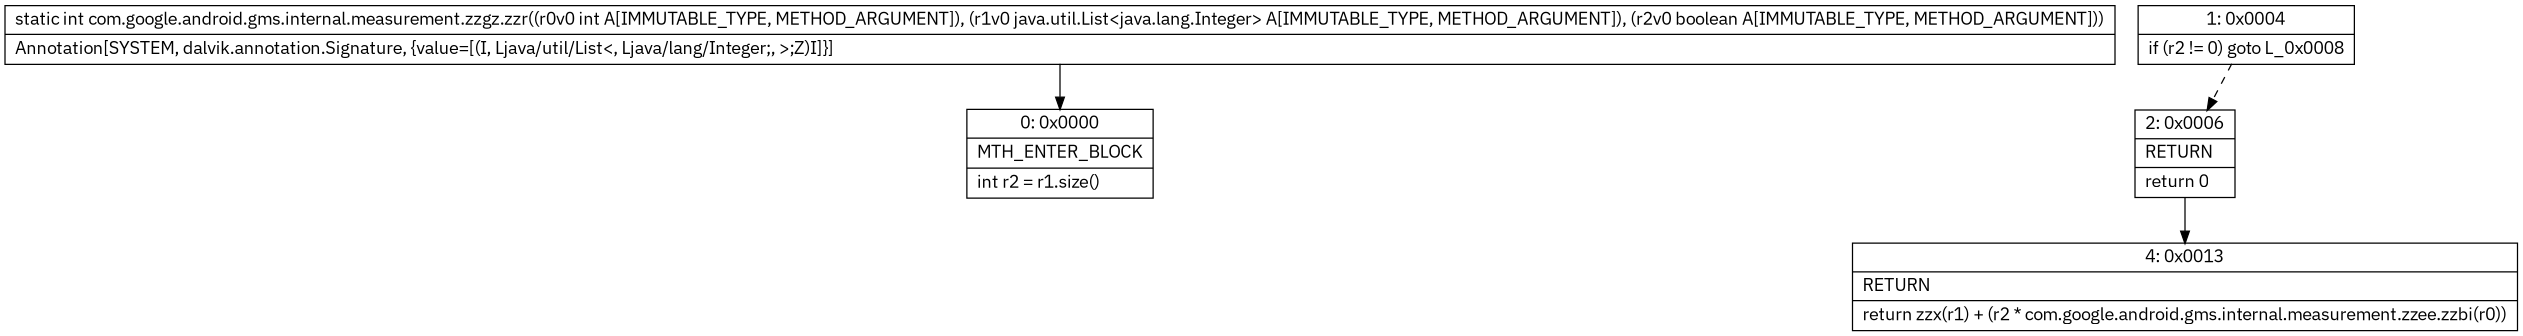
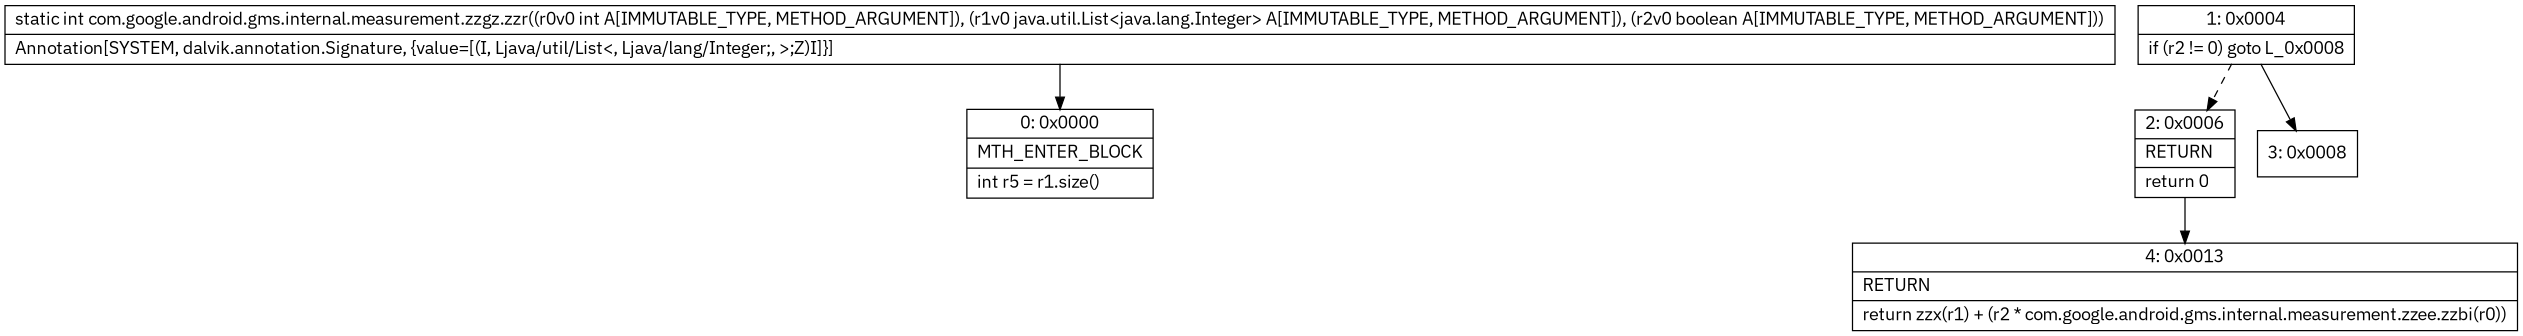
none -> (2308, 154)
(1039, 182) -> (1039, 182)
